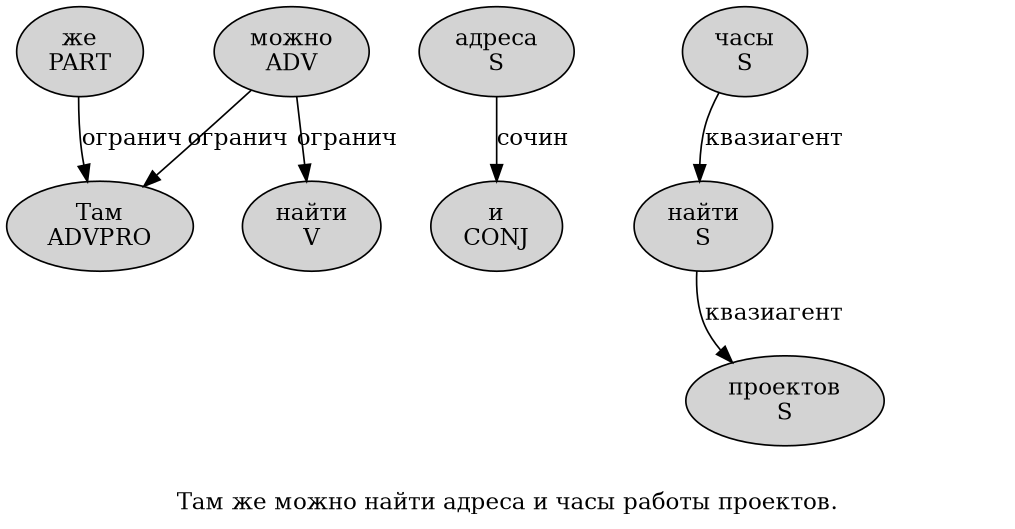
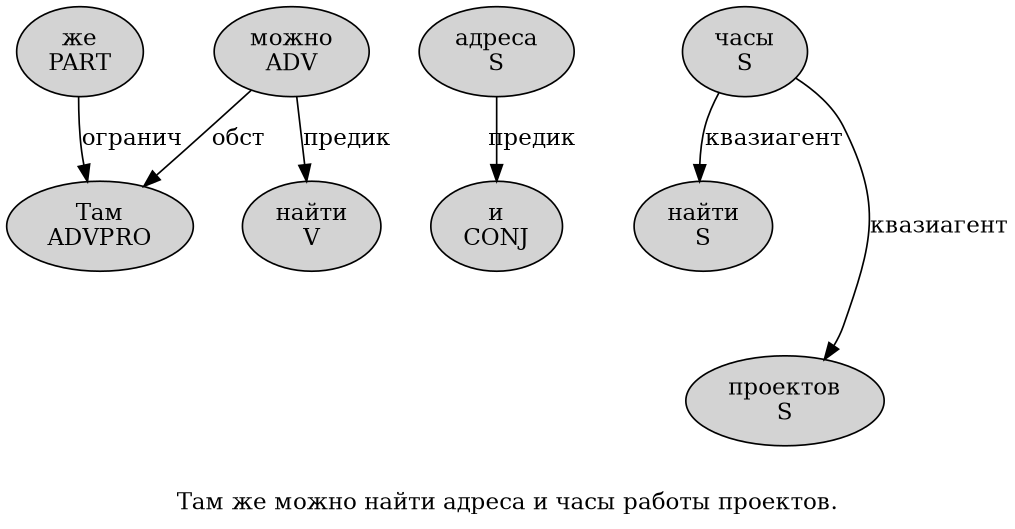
(238, 139) -> (238, 139)
(348, 139) -> (348, 139)
(532, 139) -> (532, 139)
(700, 313) -> (869, 202)
